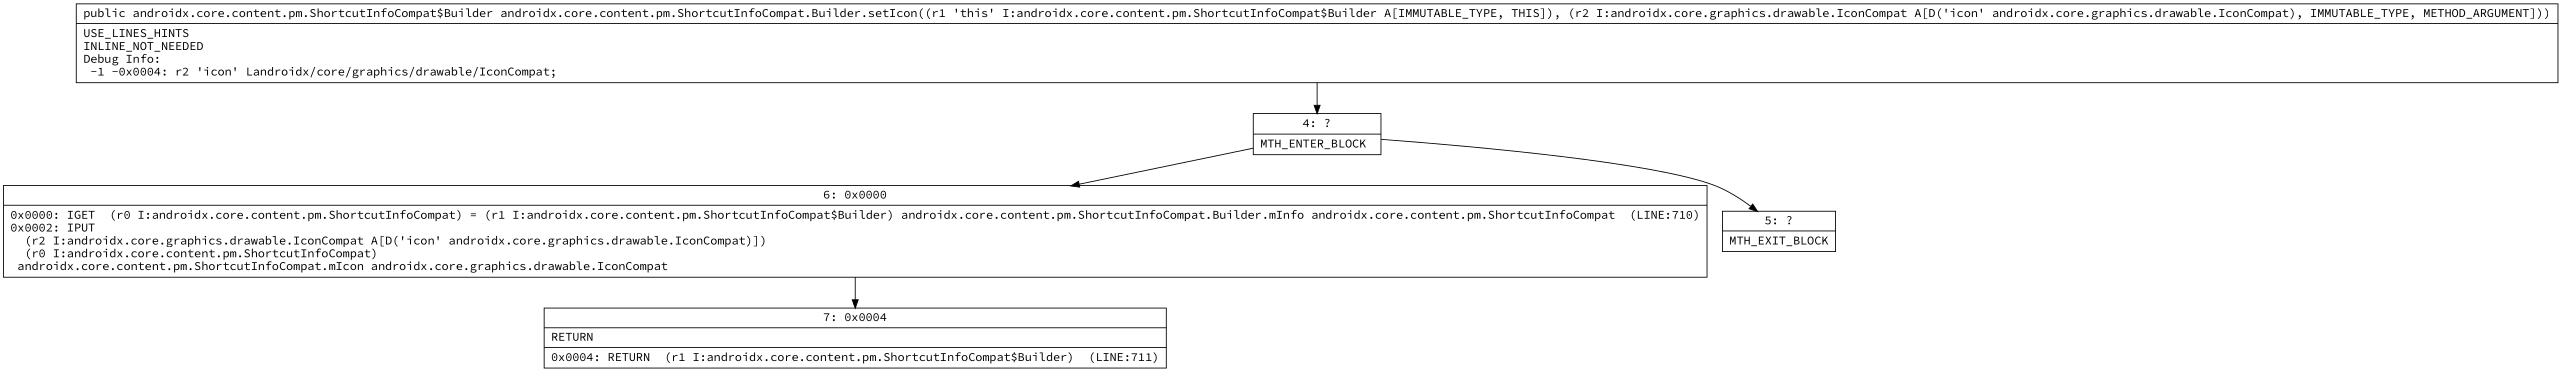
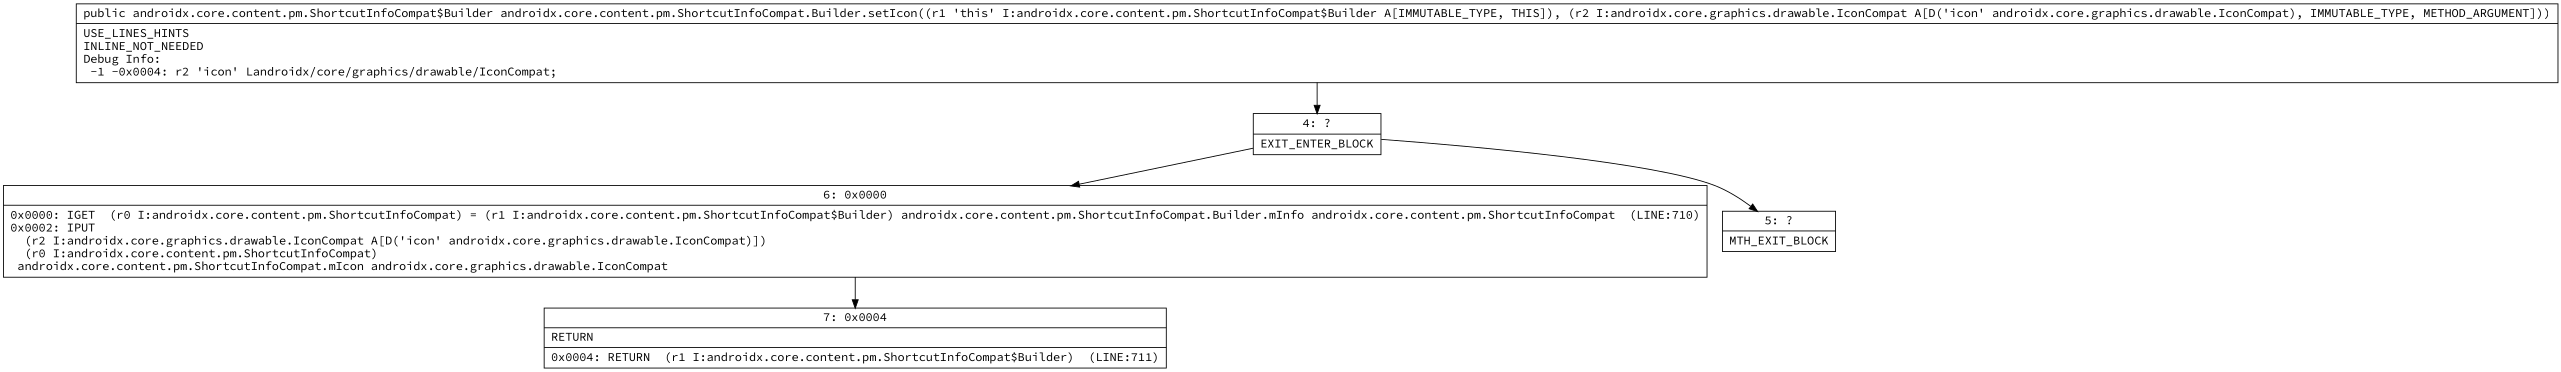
(1313, 144) -> (1317, 144)
